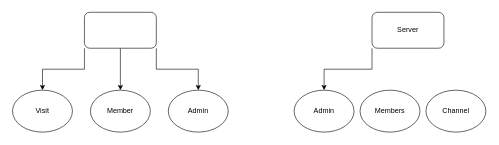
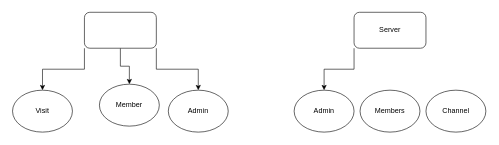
(408, 30) -> (390, 30)
(120, 111) -> (129, 105)
